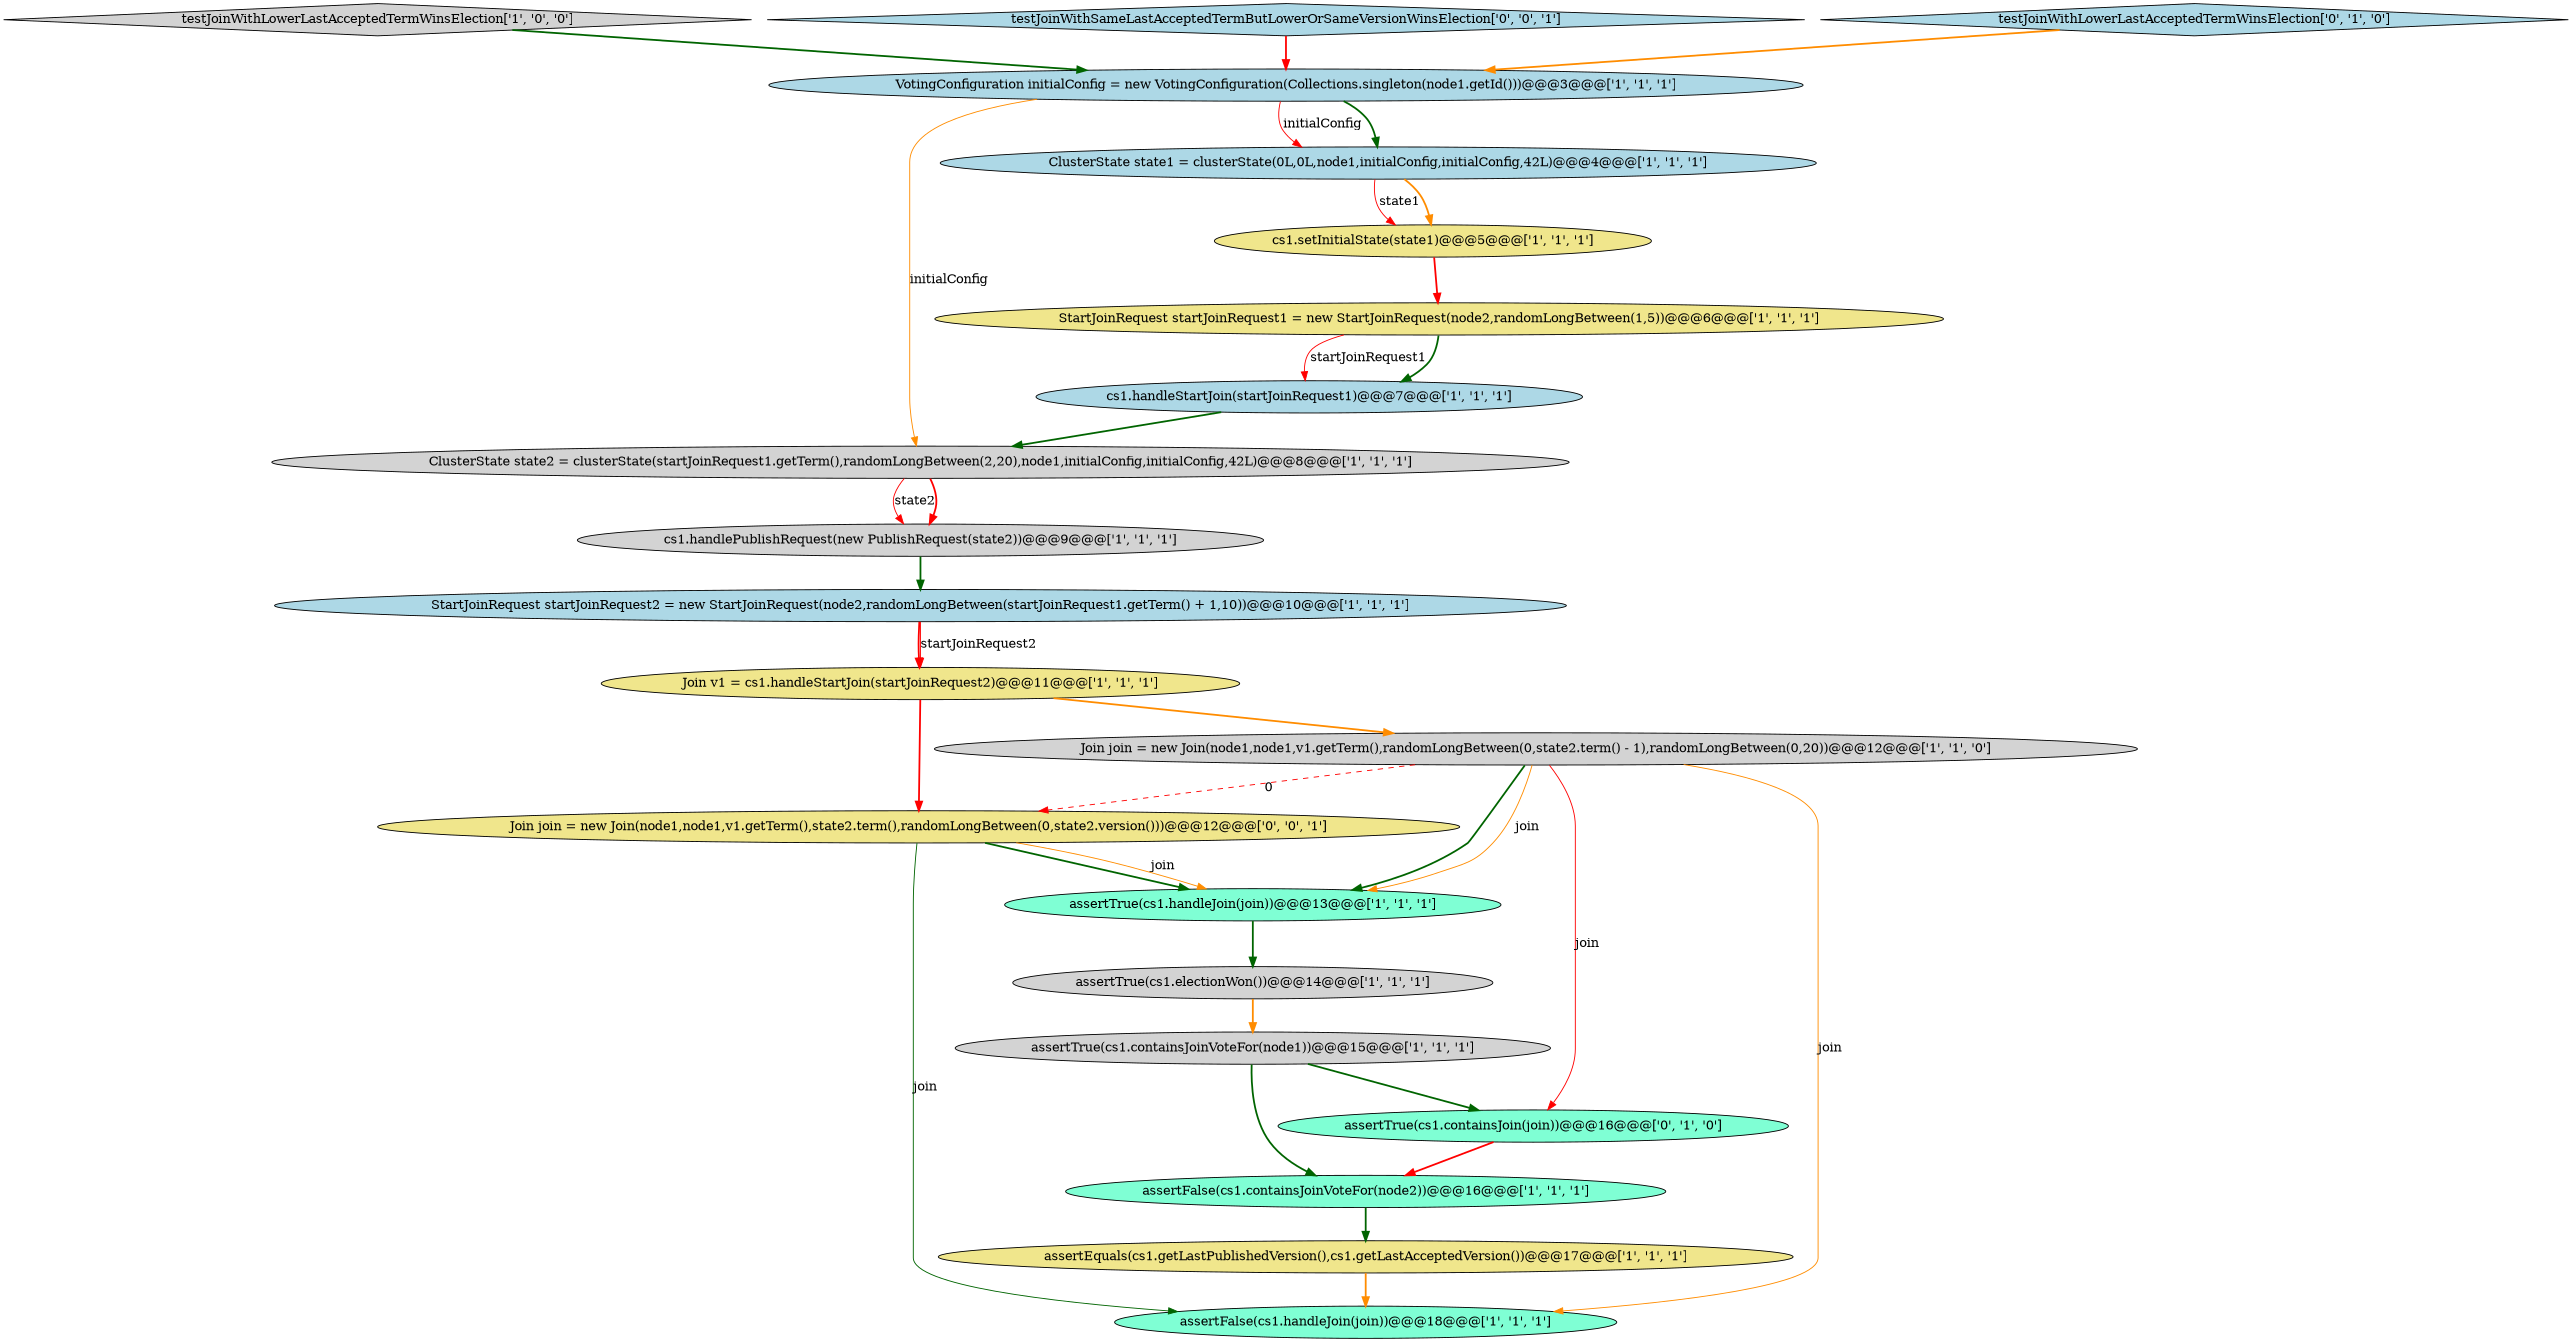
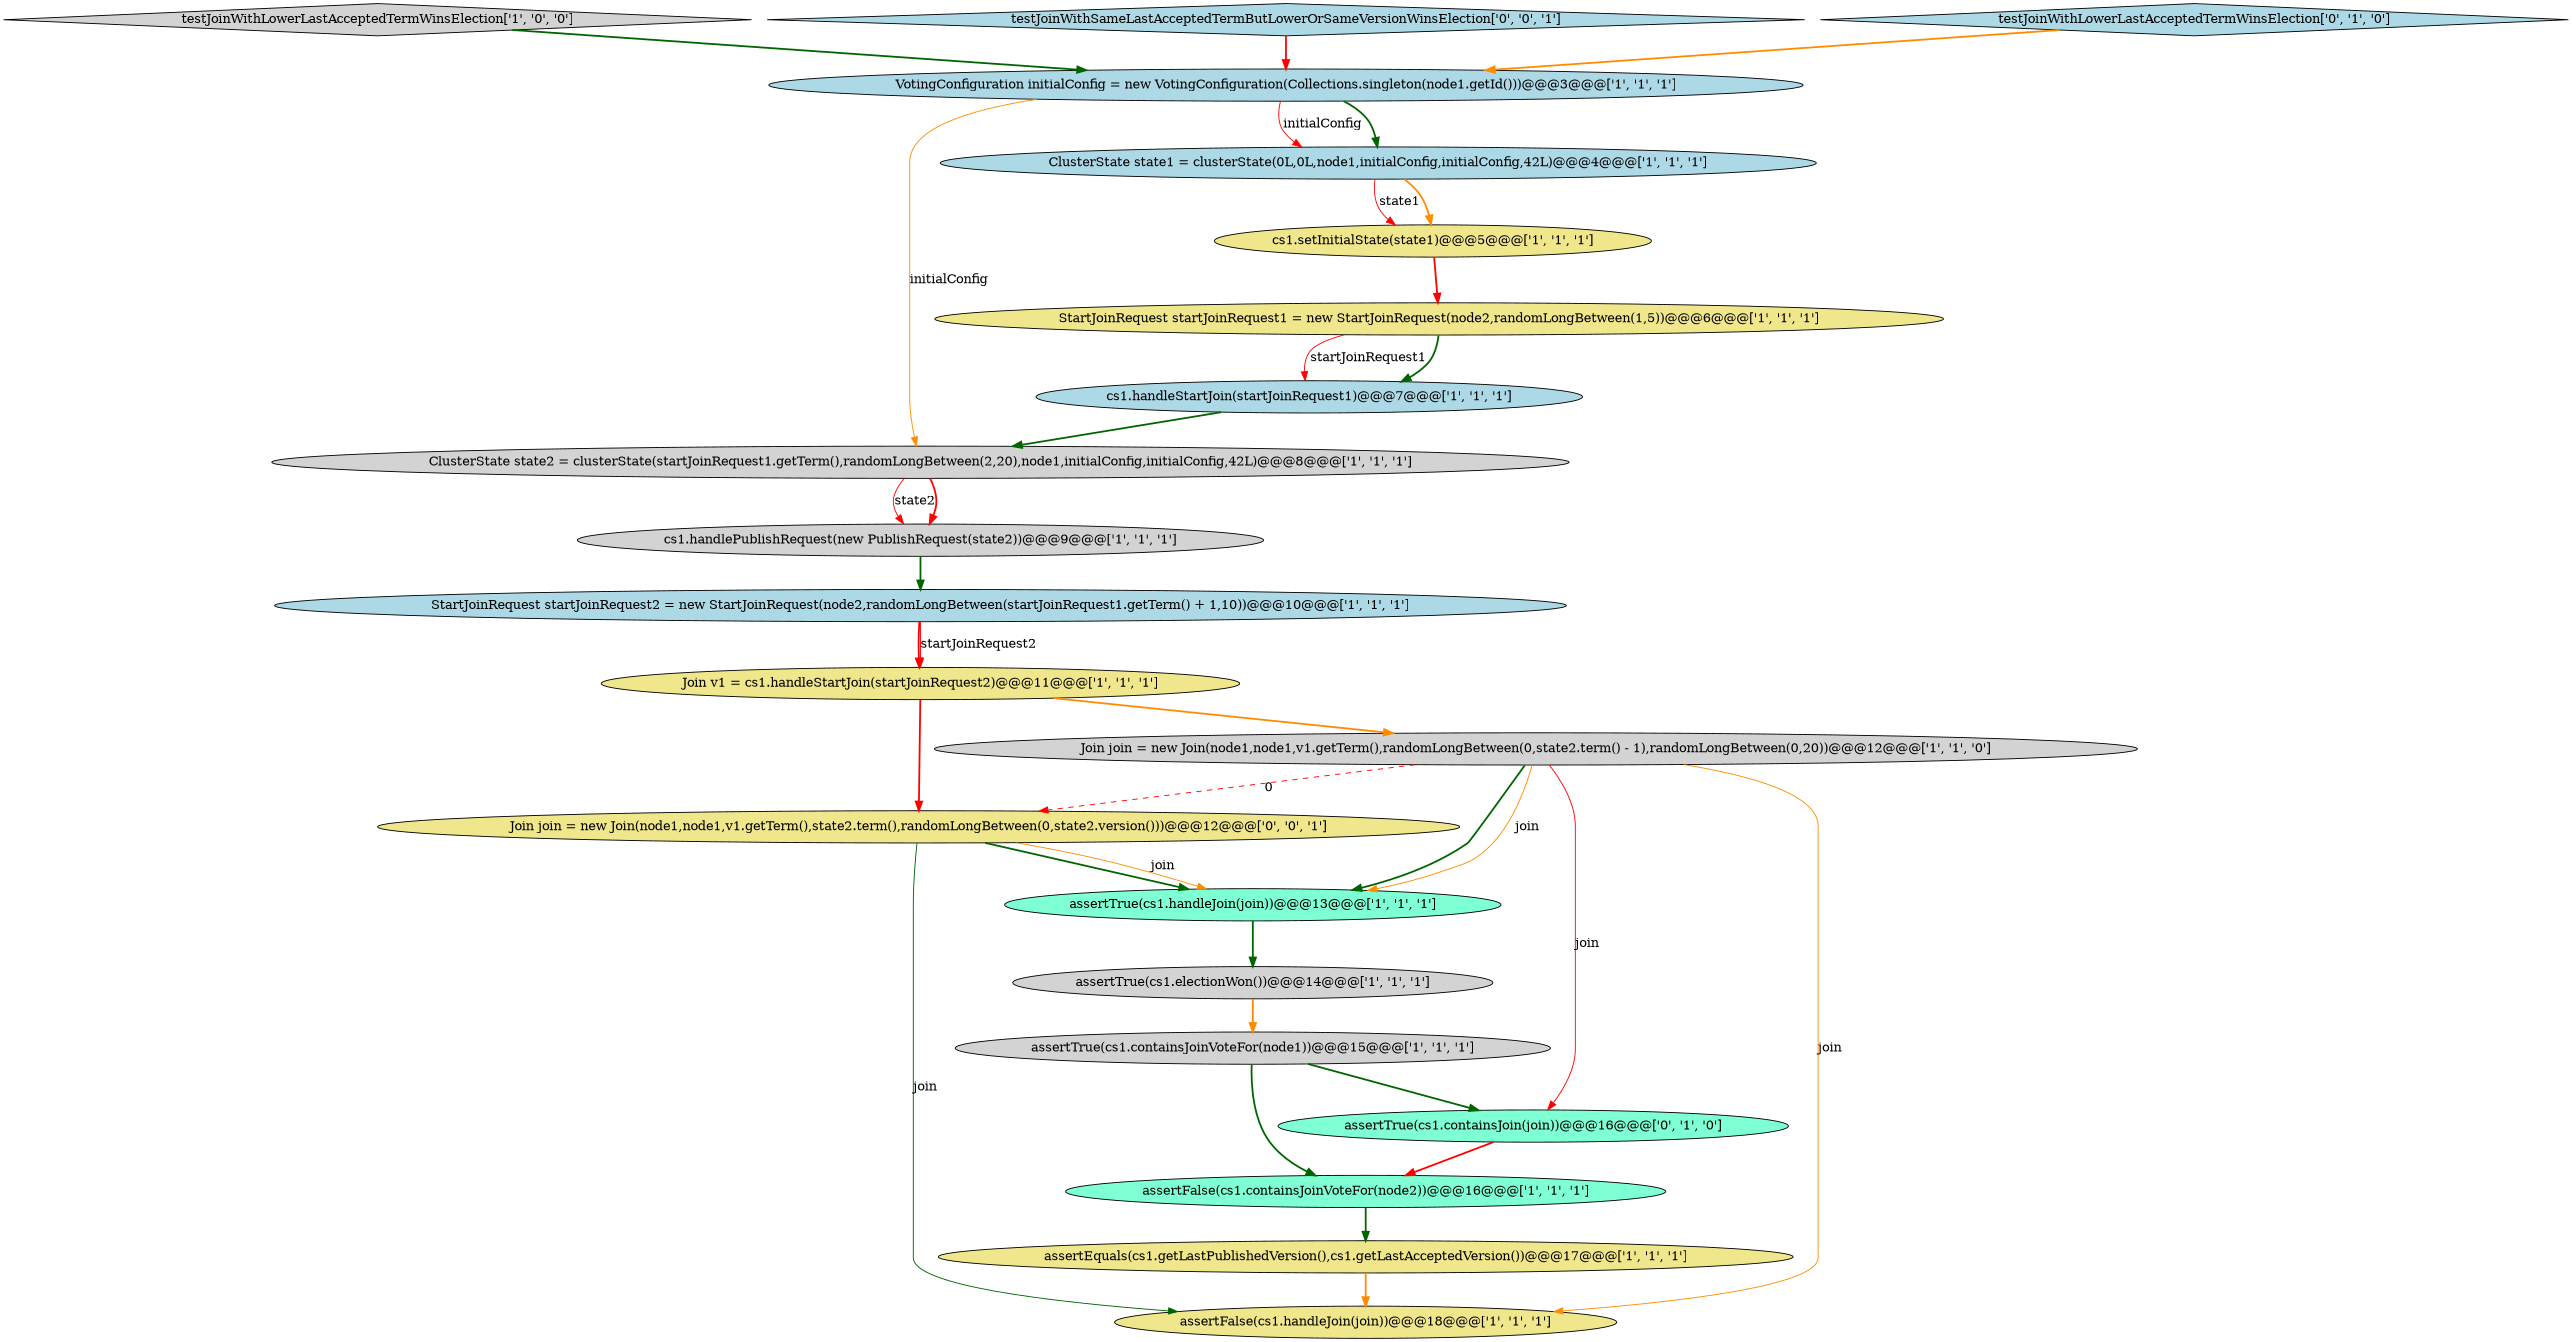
(1366, 1322) -> (1366, 1322)
